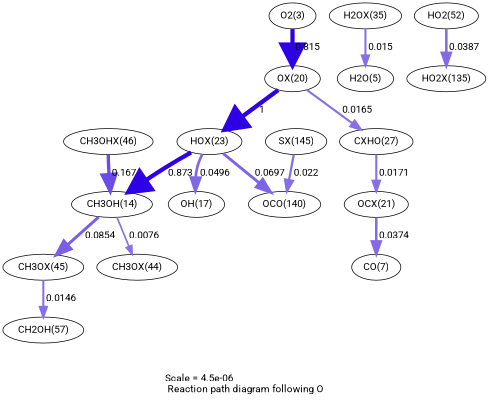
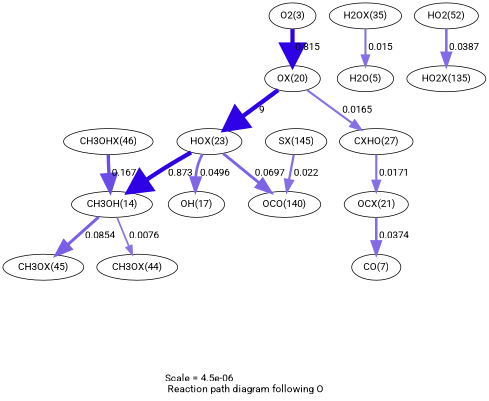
(261, 110) -> (261, 110)
(43, 330) -> none
